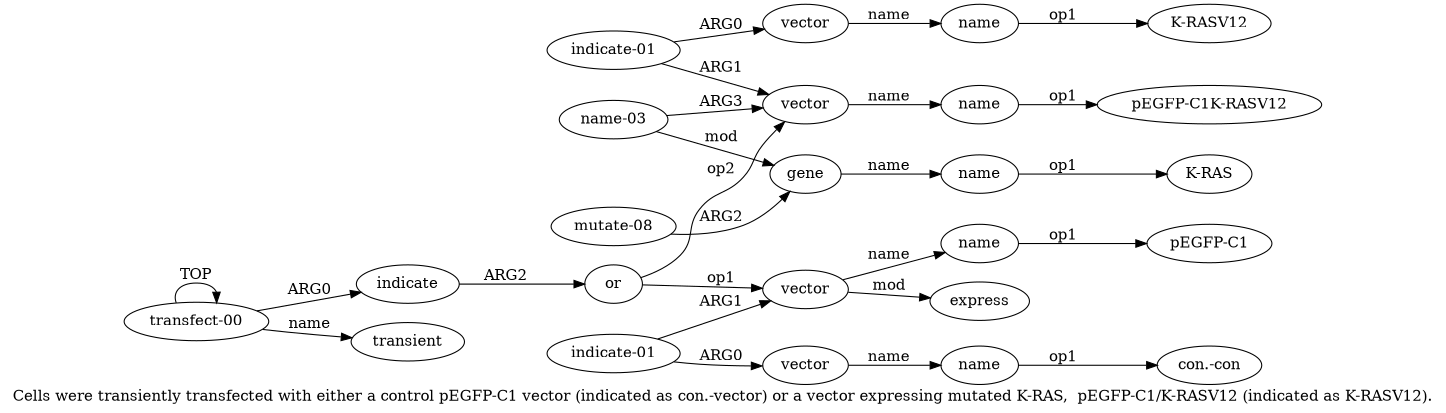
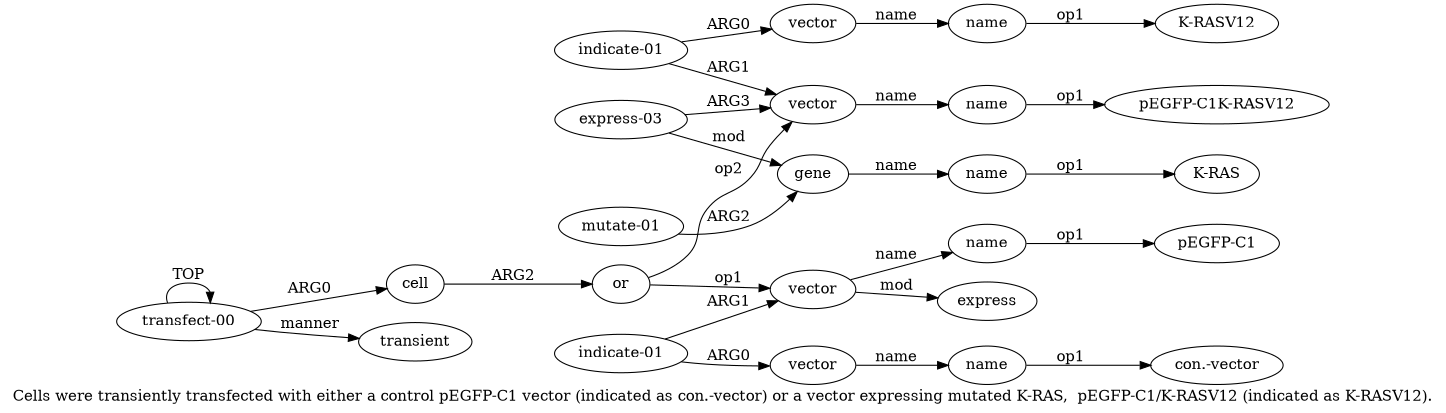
(614, 120) -> (621, 120)
(614, 226) -> (621, 226)
(408, 284) -> (415, 284)
(310, 324) -> (310, 324)
(1209, 365) -> (1217, 365)
